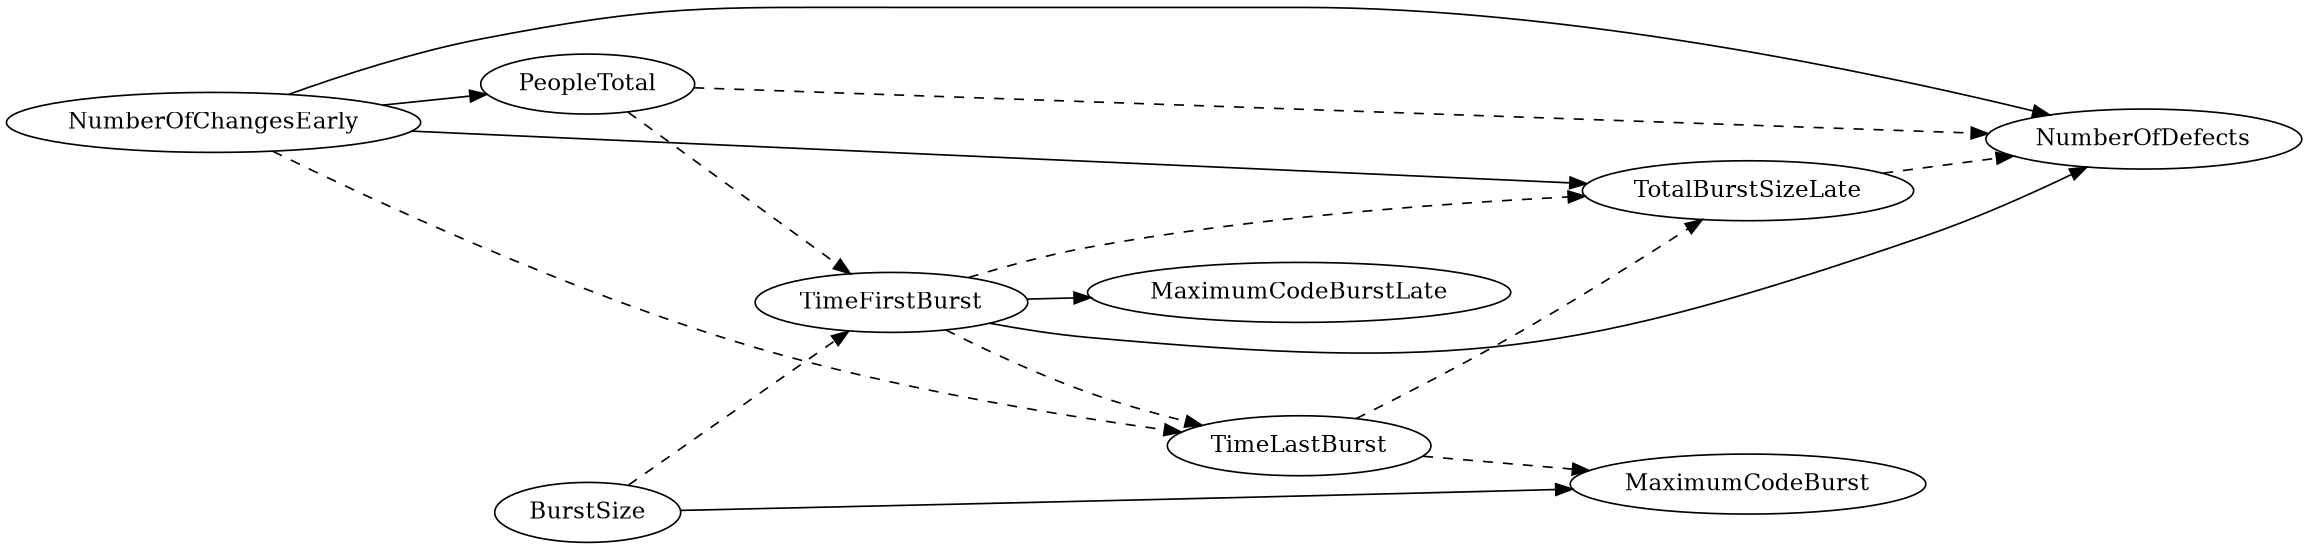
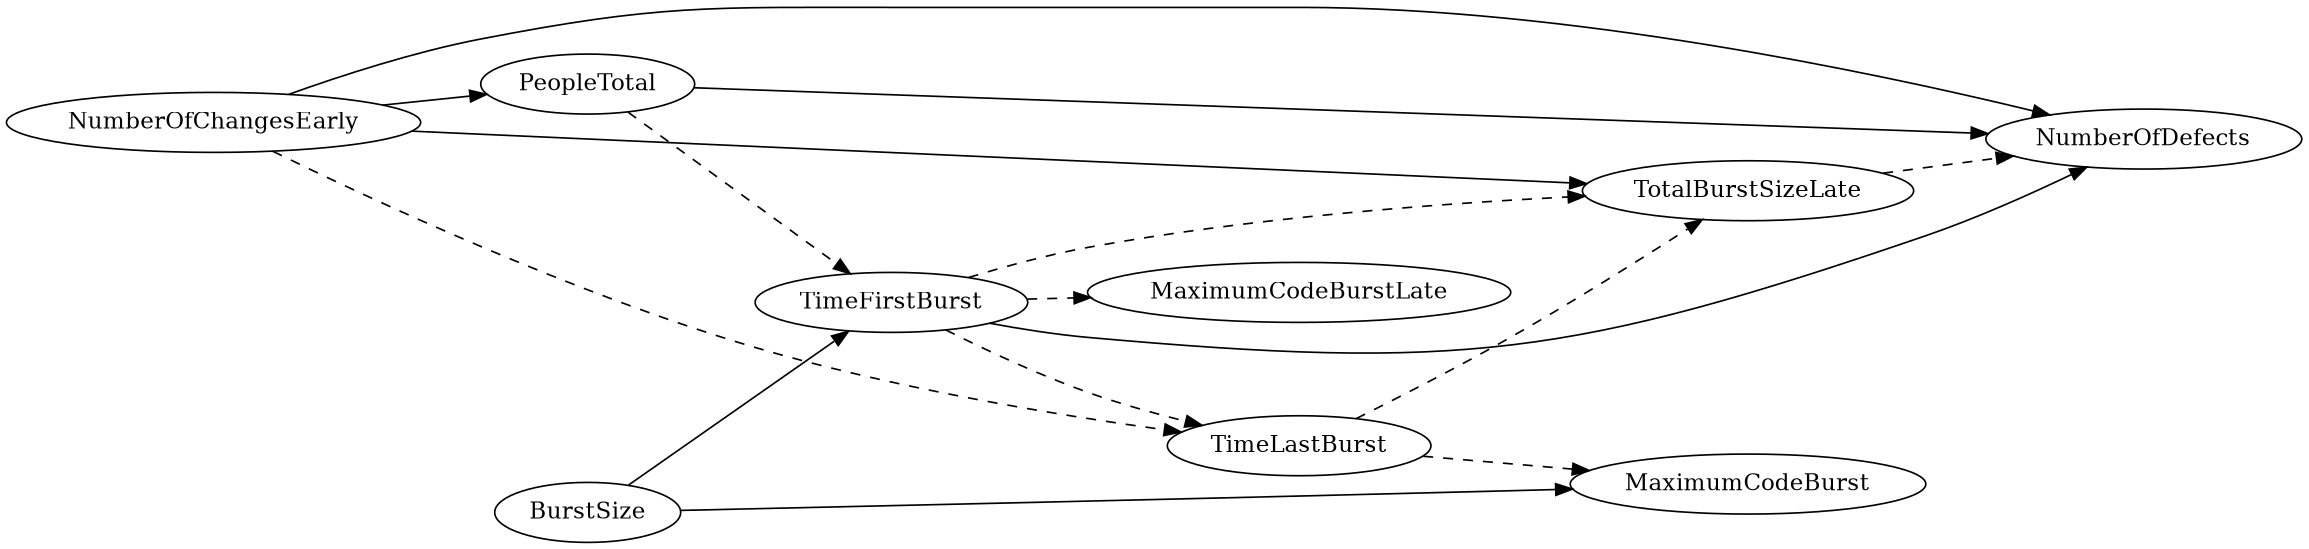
(1333, 110) -> (1333, 110)
(1051, 299) -> (1051, 299)
(731, 413) -> (731, 413)
